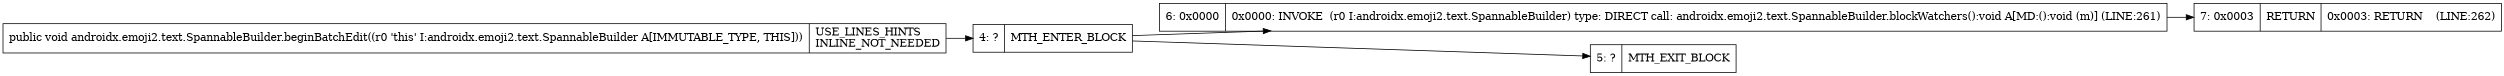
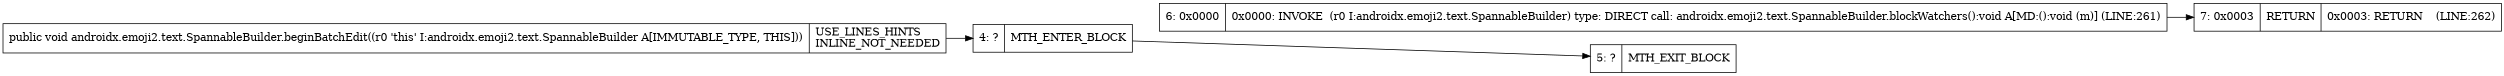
(1198, 33) -> none
